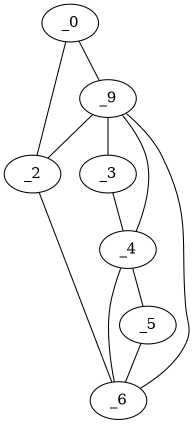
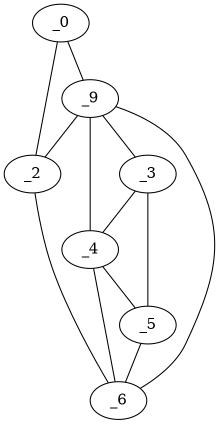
none -> (148, 250)
